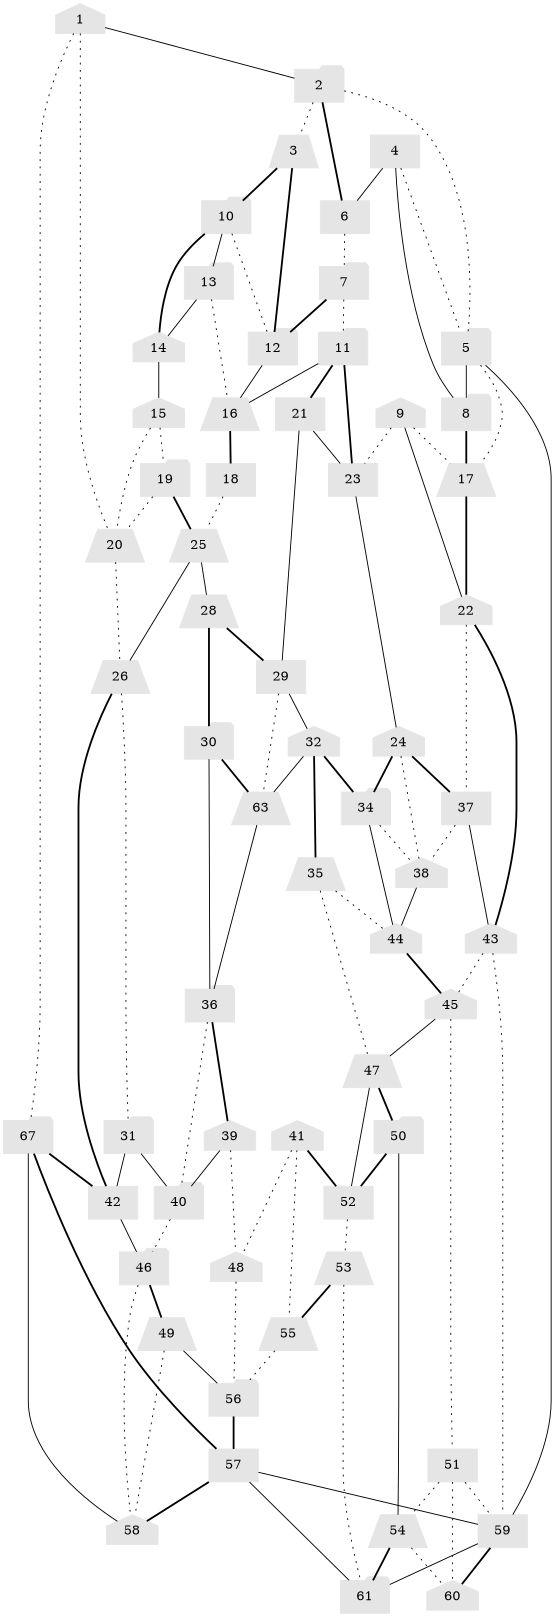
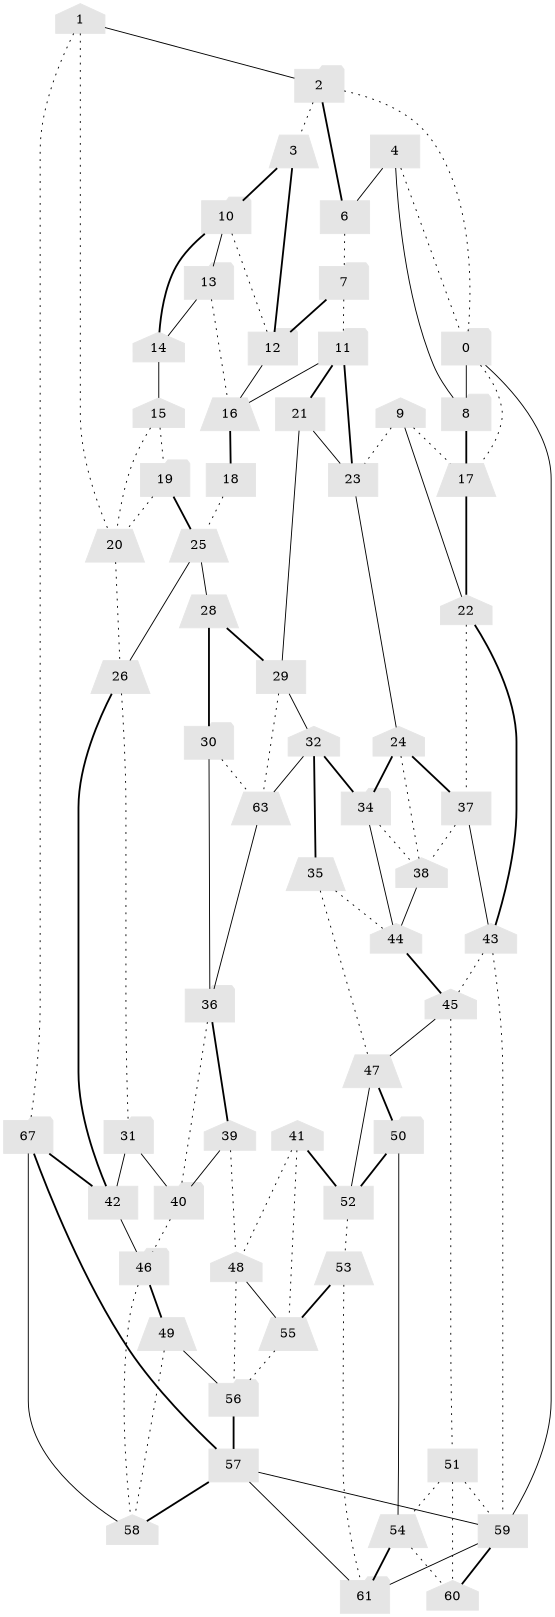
(466, 349) -> (466, 349)
(235, 776) -> (235, 776)
none -> (261, 1300)
